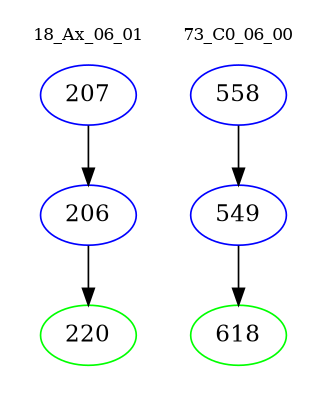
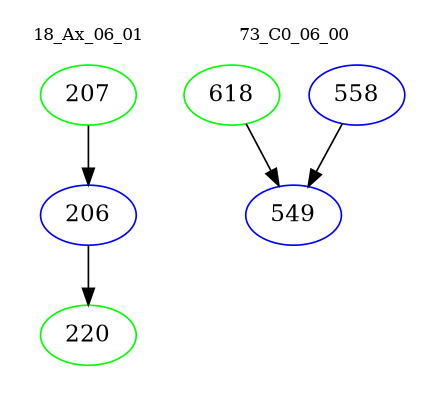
(88, 95) -> (88, 95)
(239, 267) -> (259, 147)
